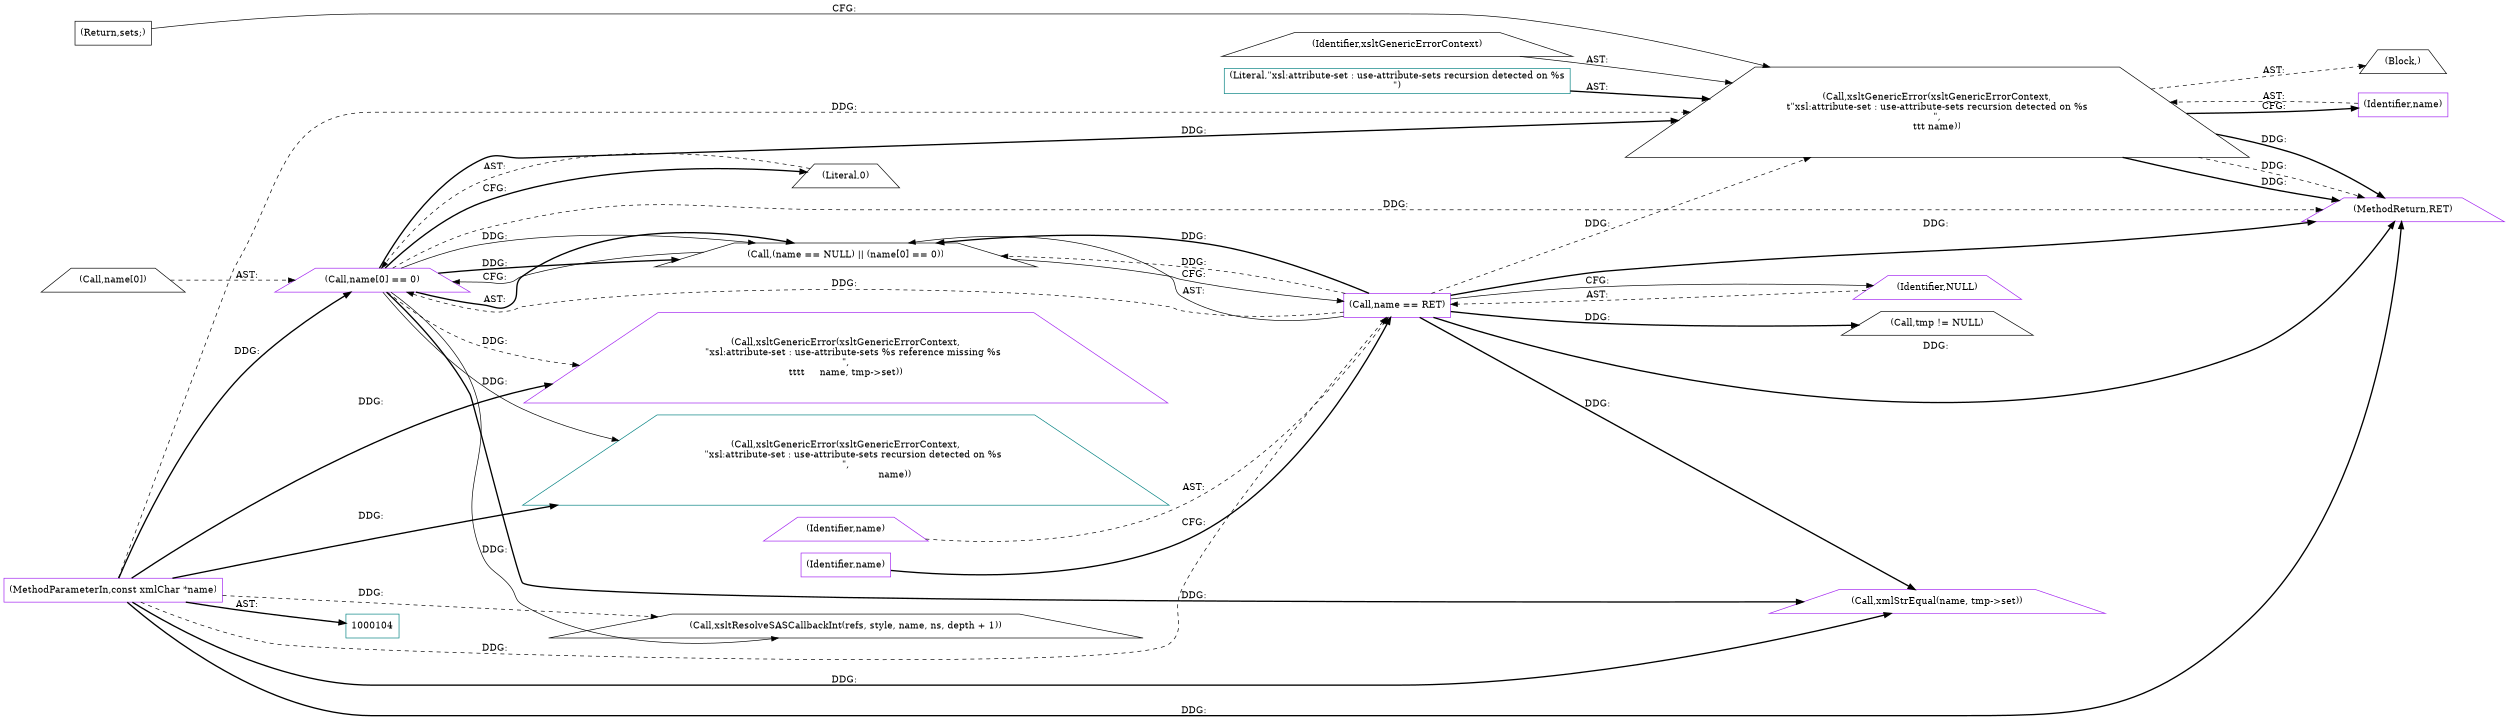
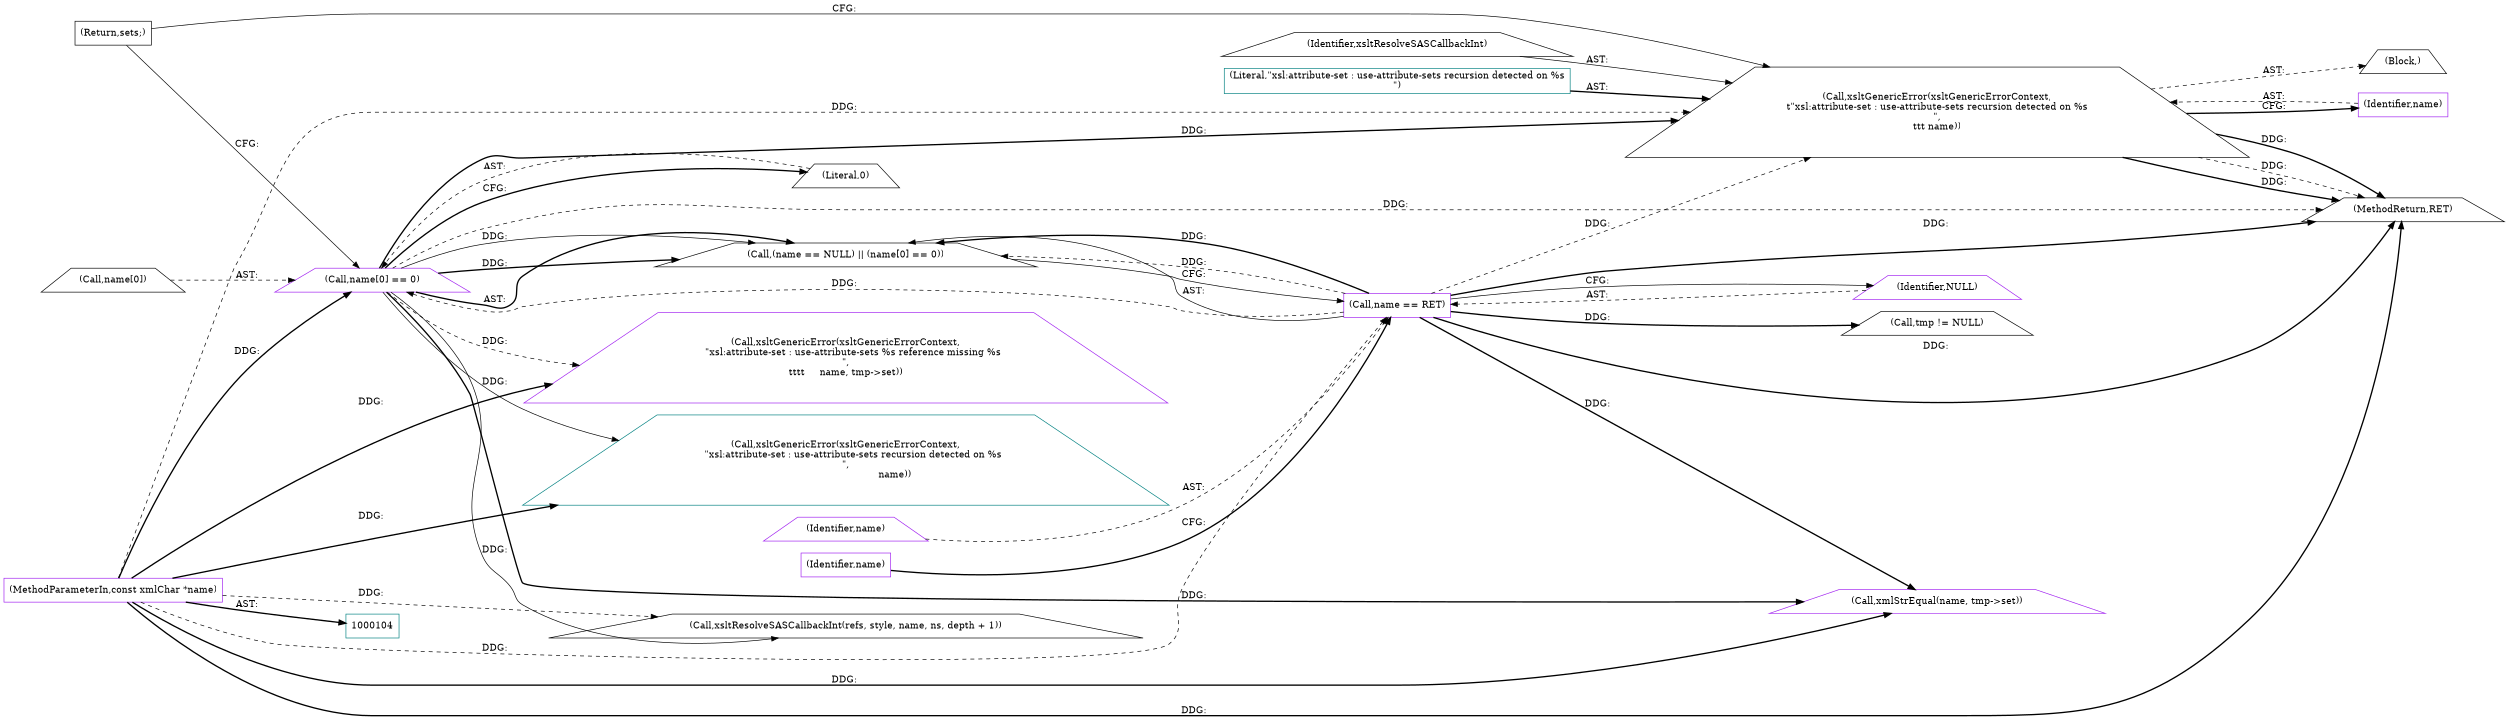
(1397, 44) -> (1397, 44)
(2403, 210) -> (2403, 210)
(550, 270) -> (240, 154)
